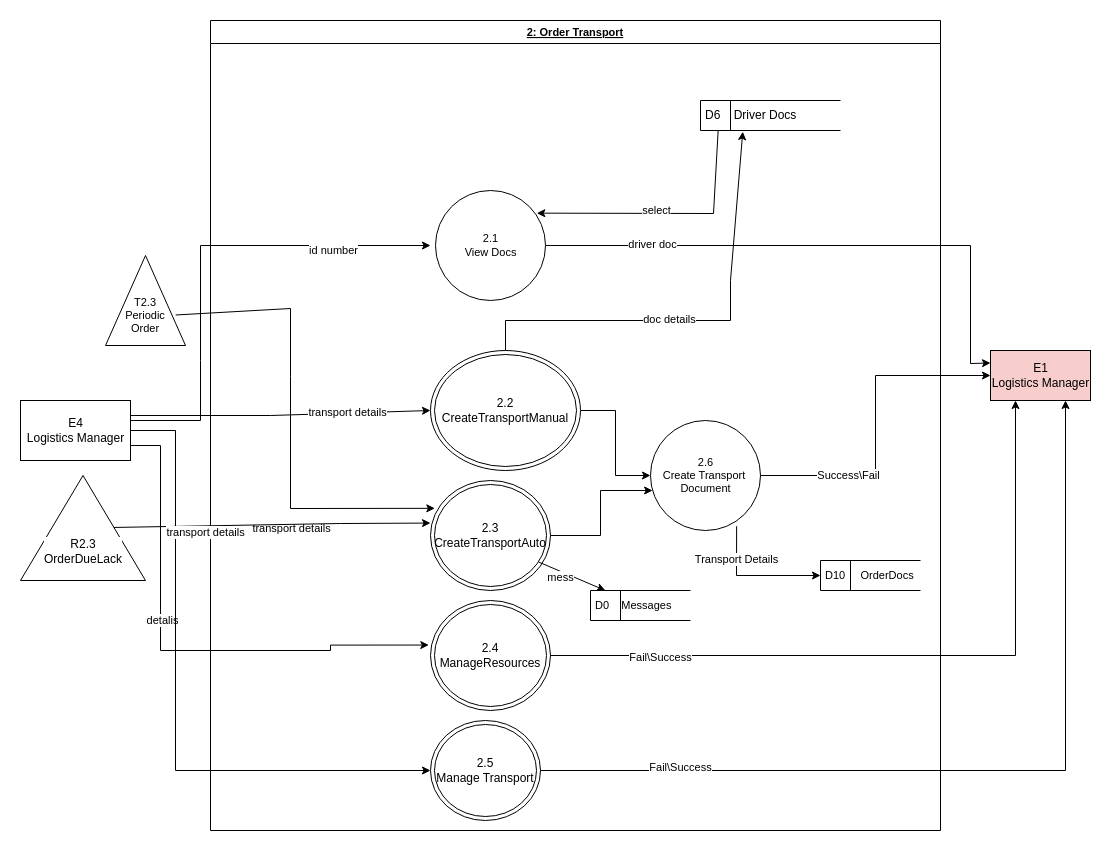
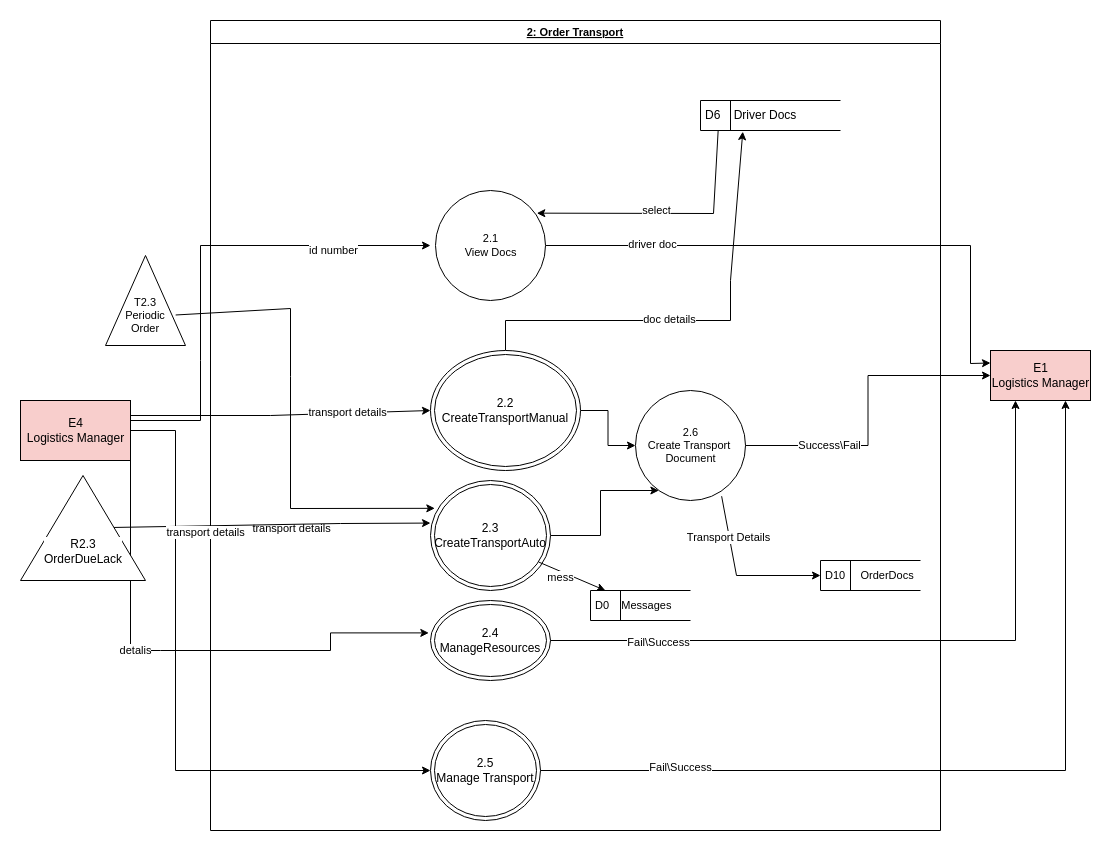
(76, 431) -> (76, 431)
(706, 476) -> (691, 446)
(491, 656) -> (491, 641)
